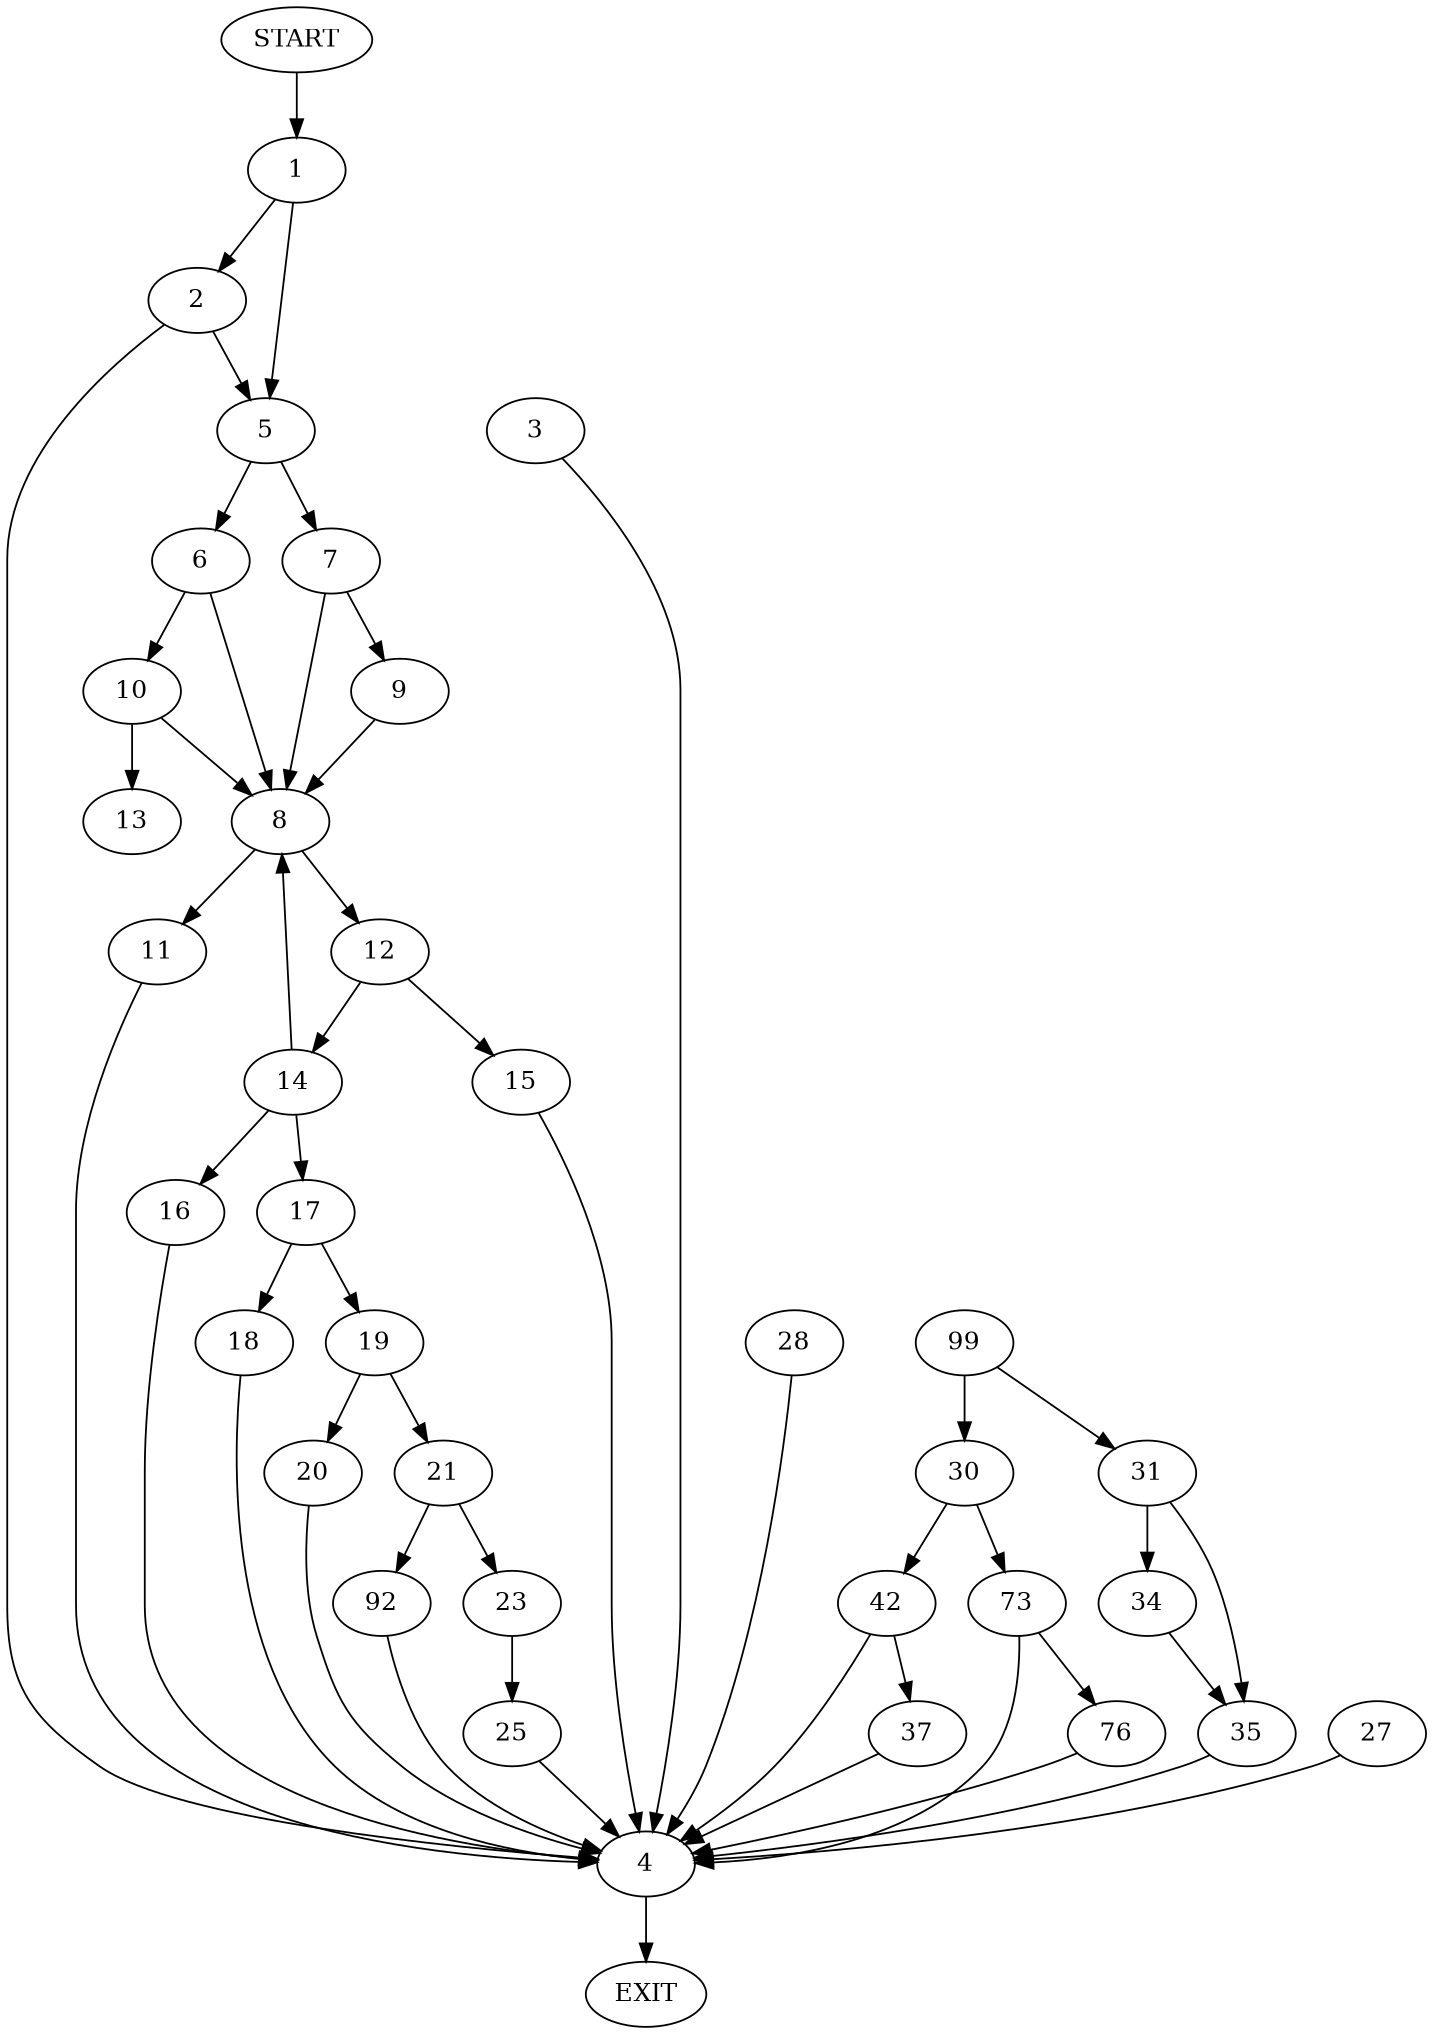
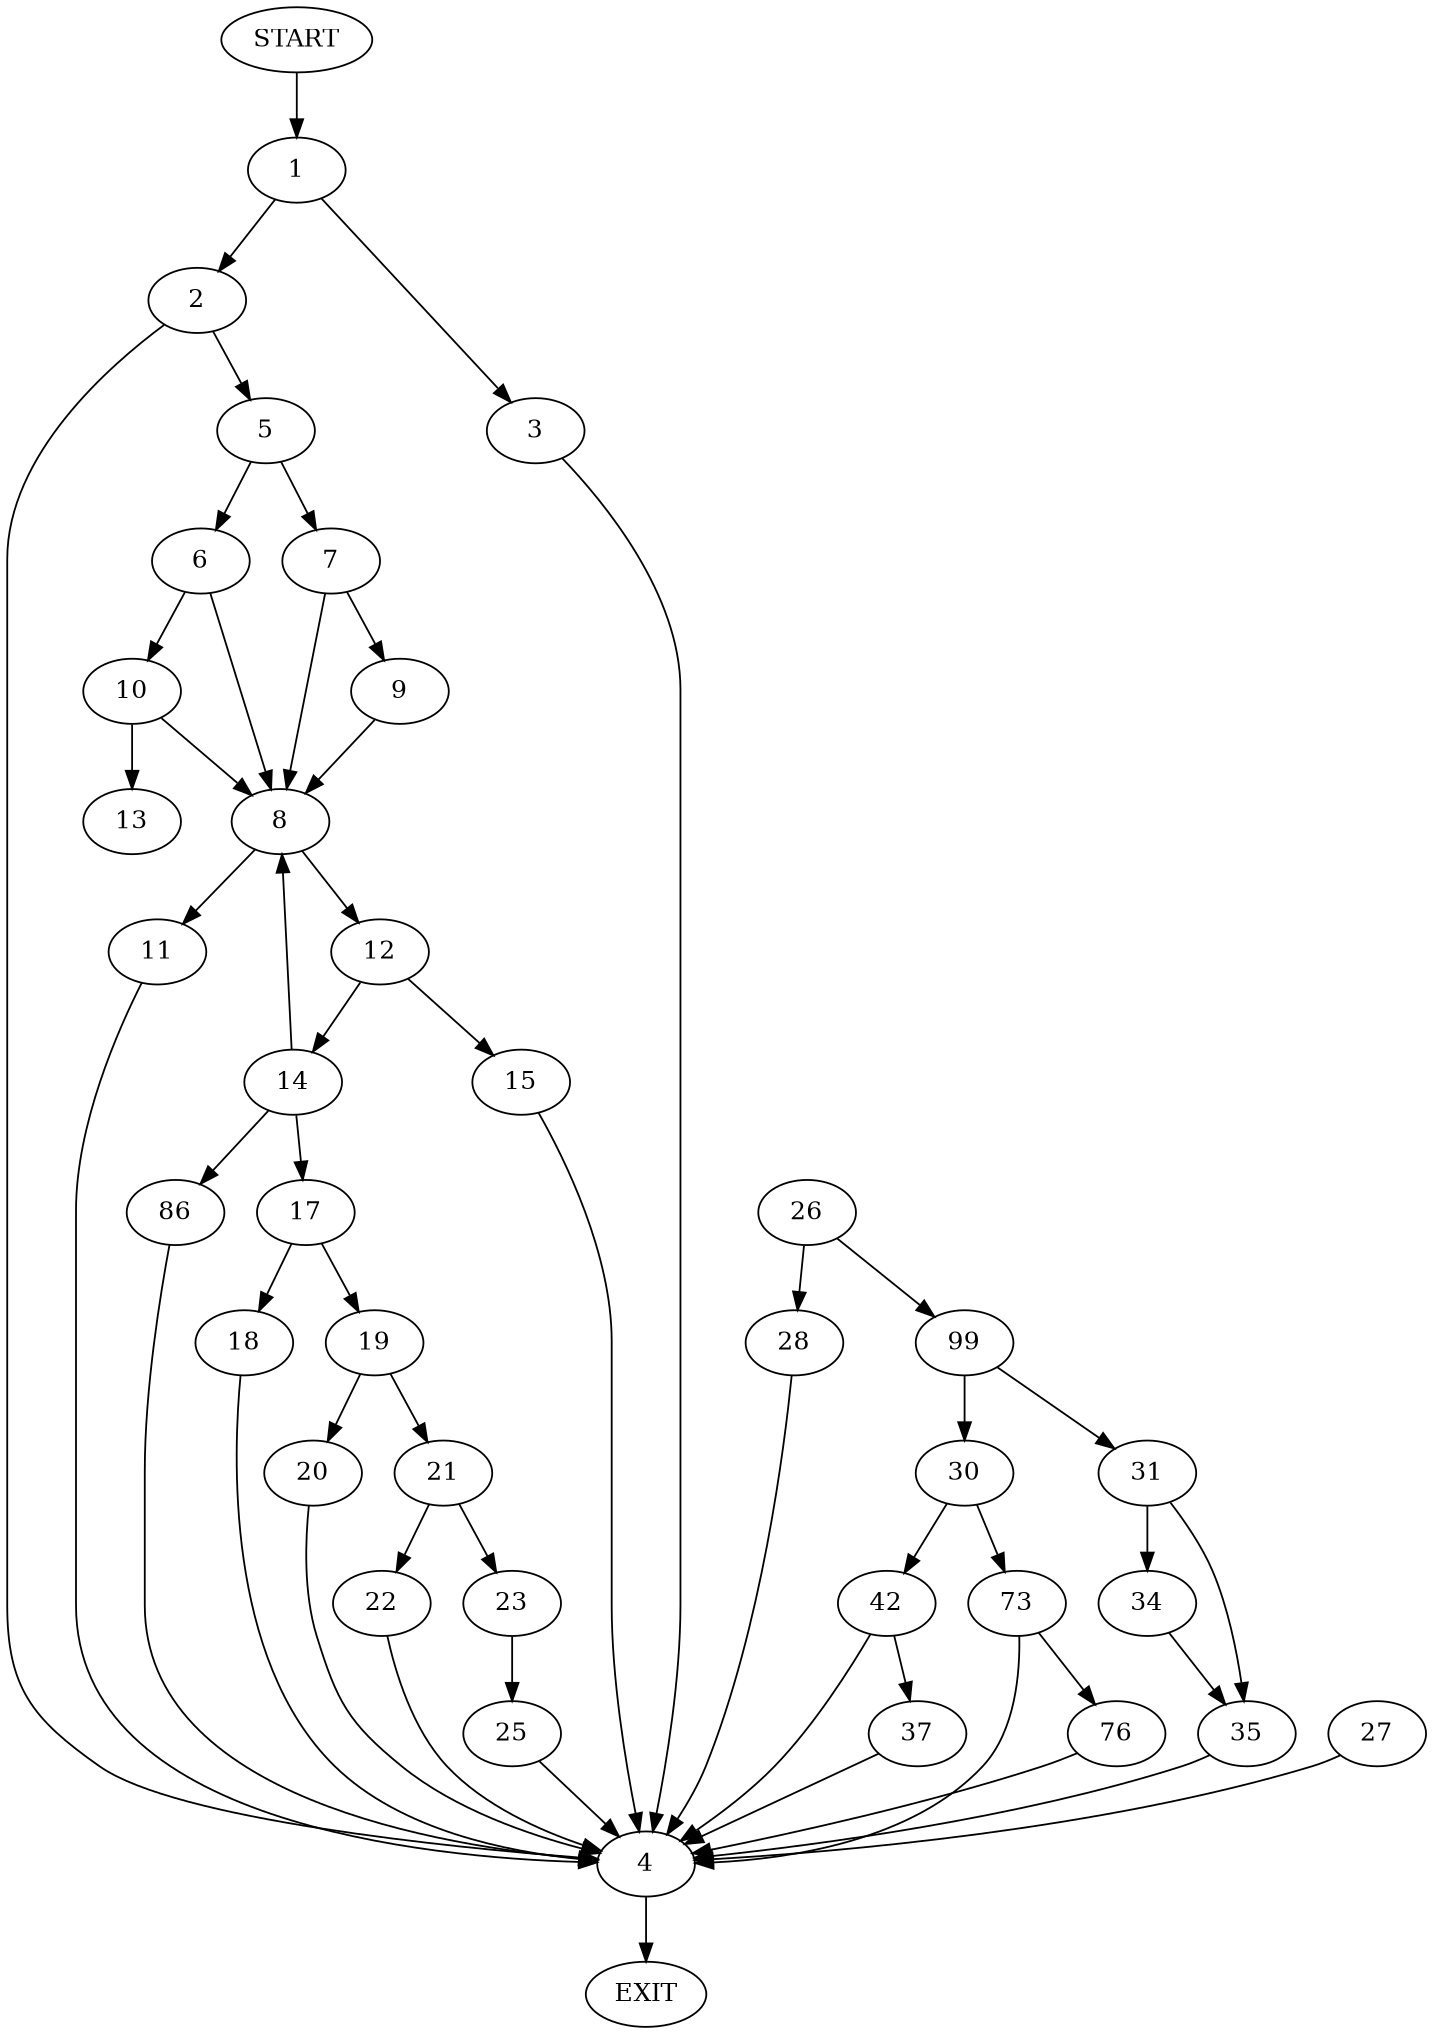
(283, 291) -> (410, 293)
(176, 1213) -> (176, 1213)
none -> (807, 1213)
(382, 1603) -> (382, 1603)
